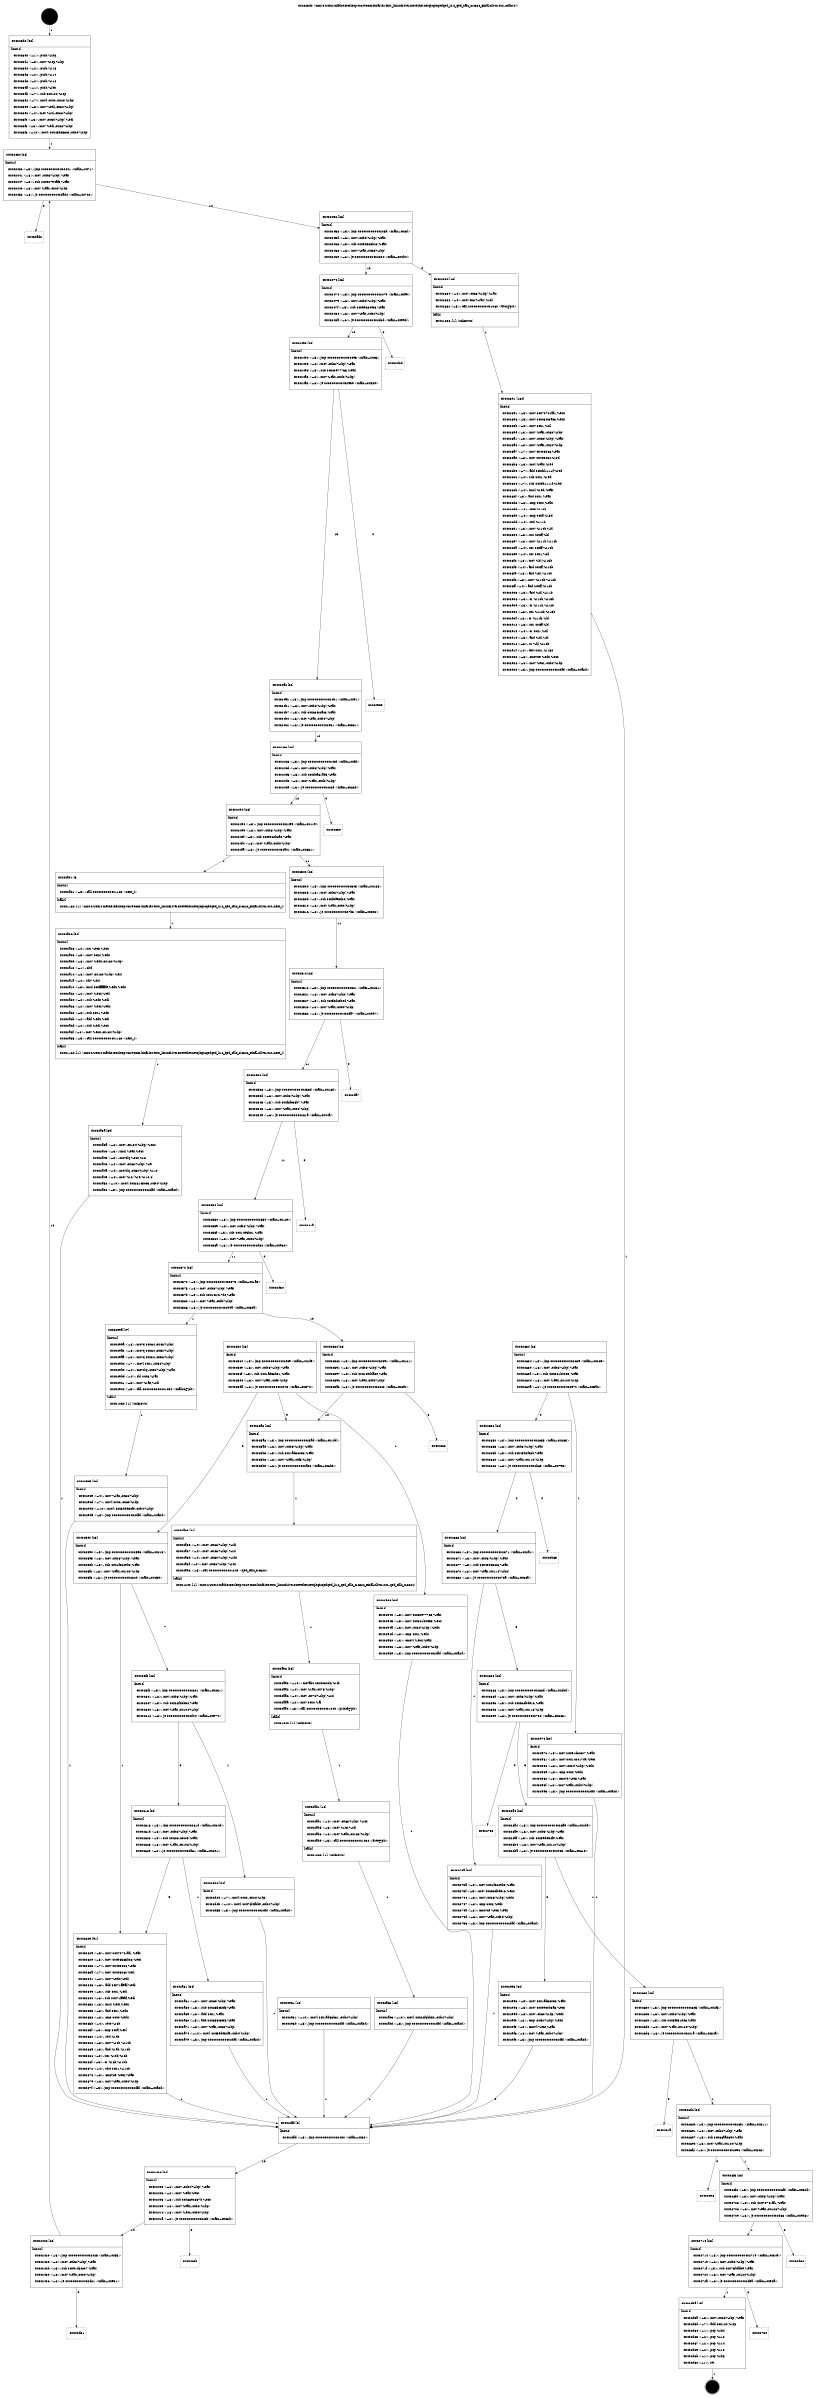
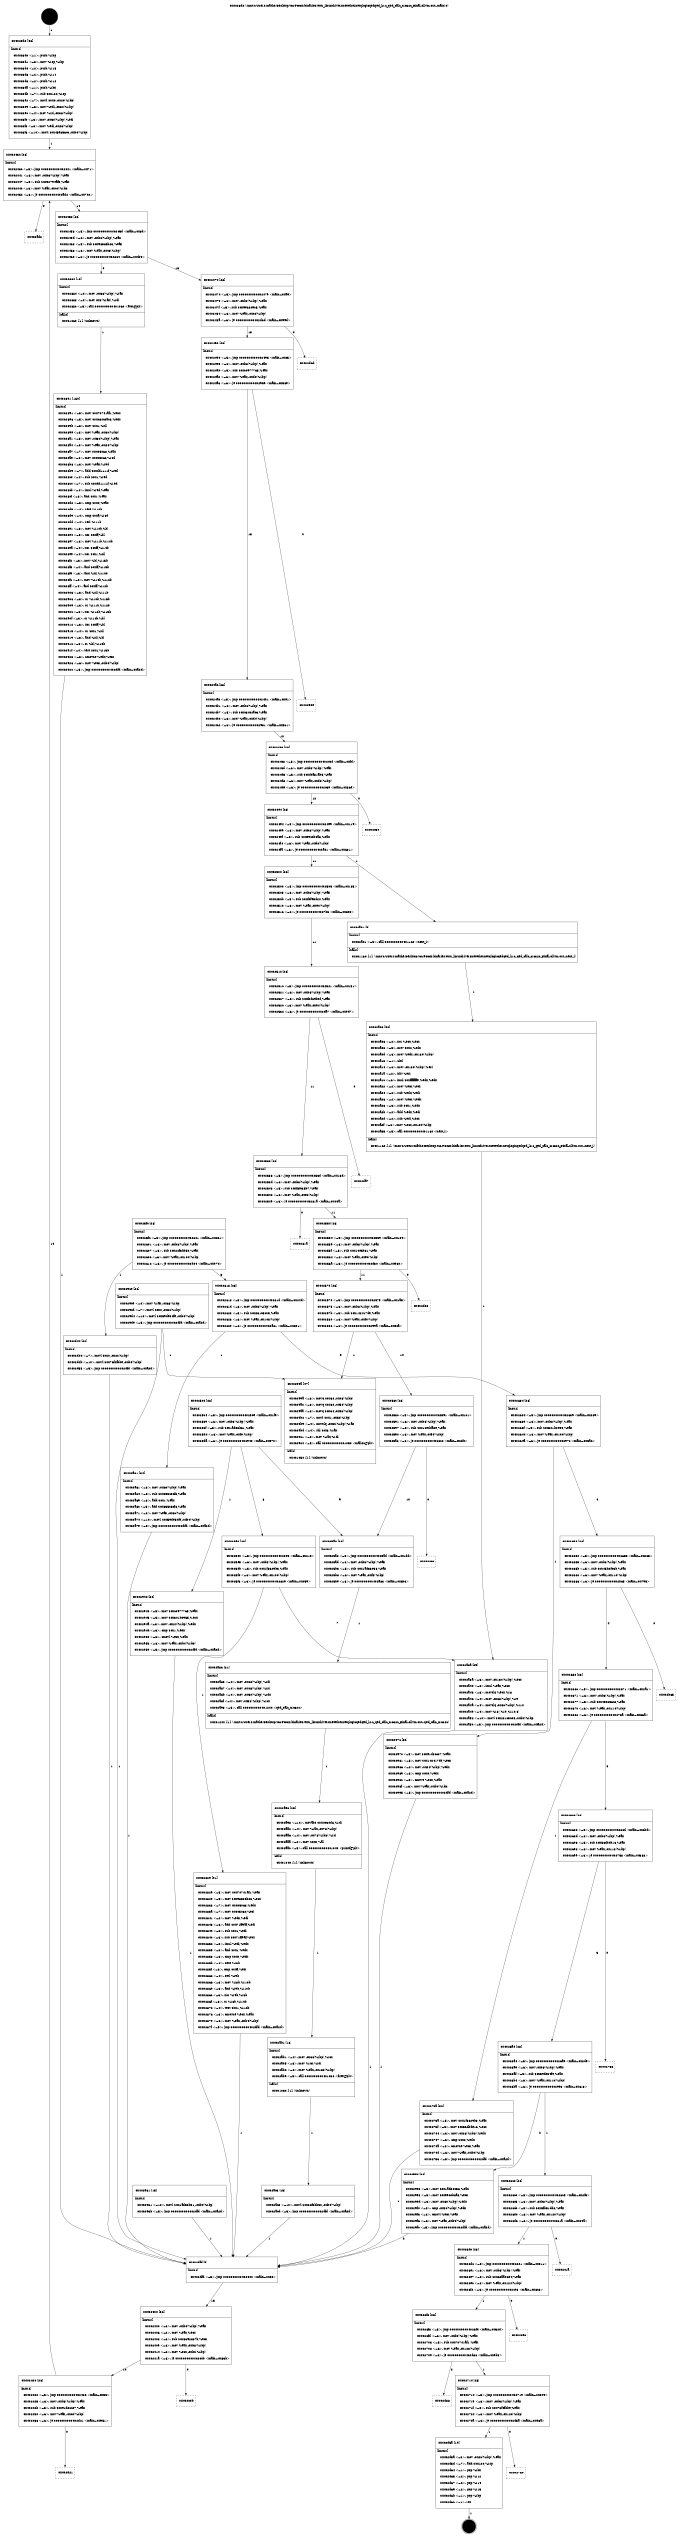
(134, 1442) -> (202, 1377)
(149, 1626) -> (349, 1658)
(158, 1894) -> (391, 1377)
